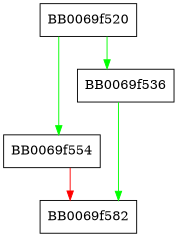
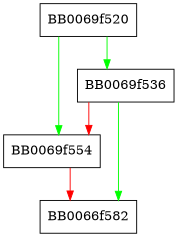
none -> (89, 114)
(88, 217) -> (88, 217)
